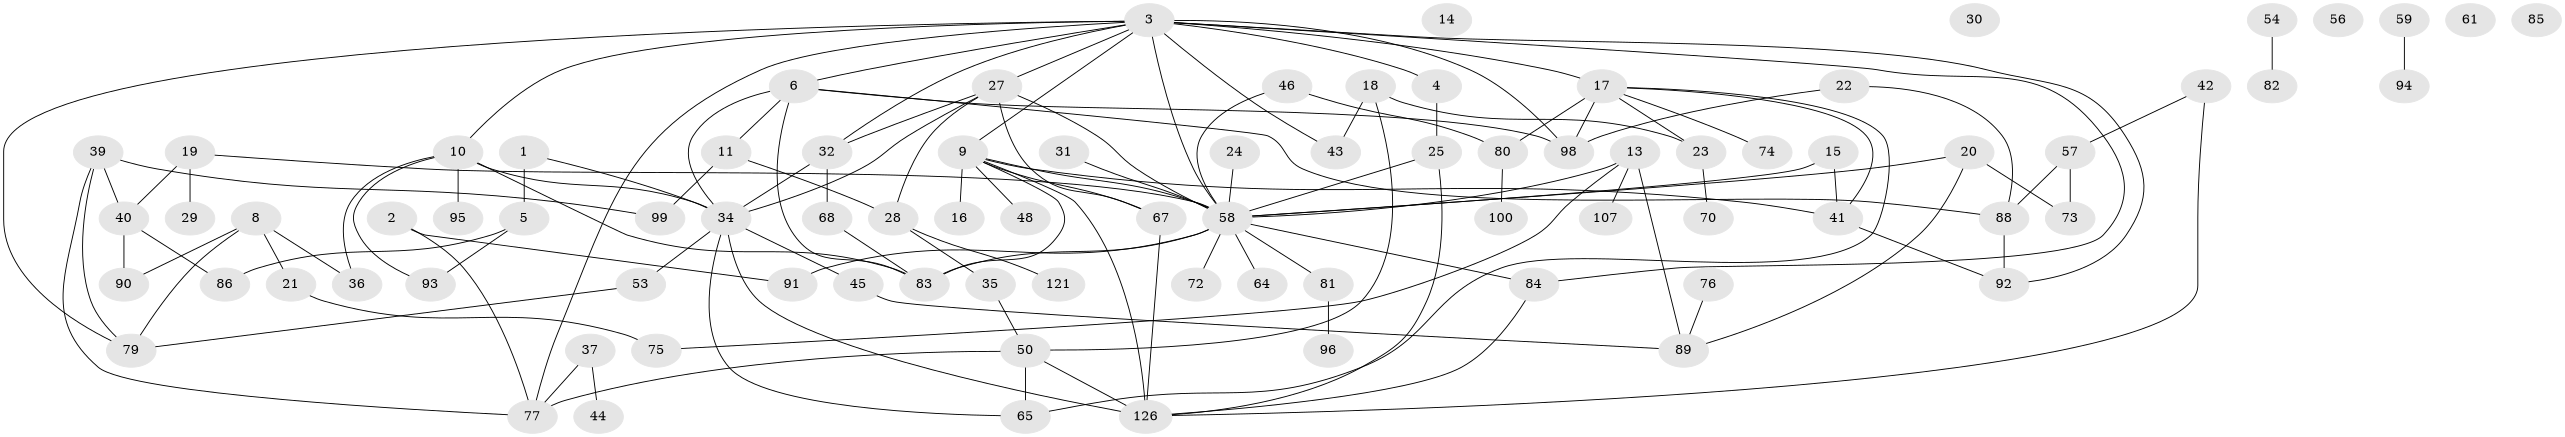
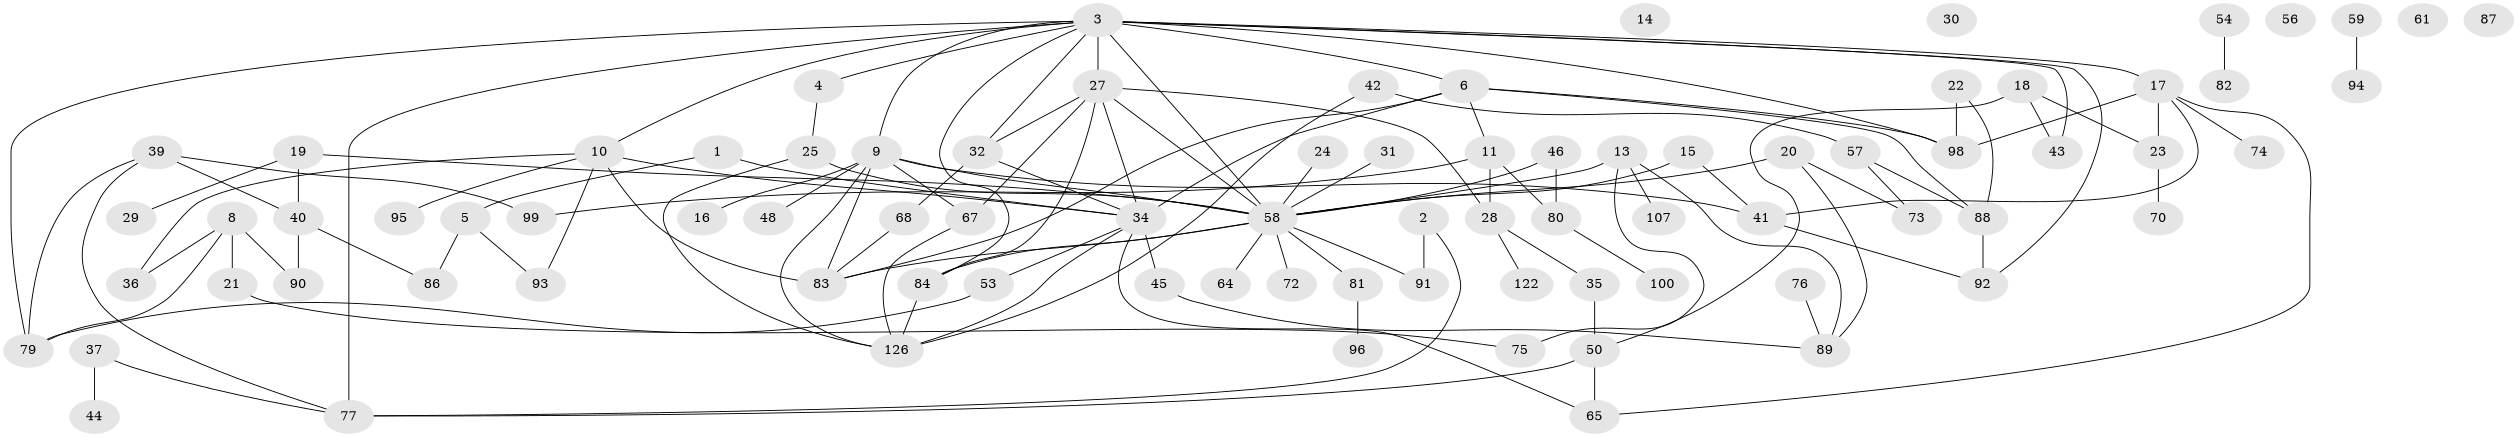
(2537, 20) -> (2489, 20)
(1562, 113) -> (1523, 185)
none -> (1041, 227)
(1059, 285) -> (1527, 285)
(1085, 384) -> none
